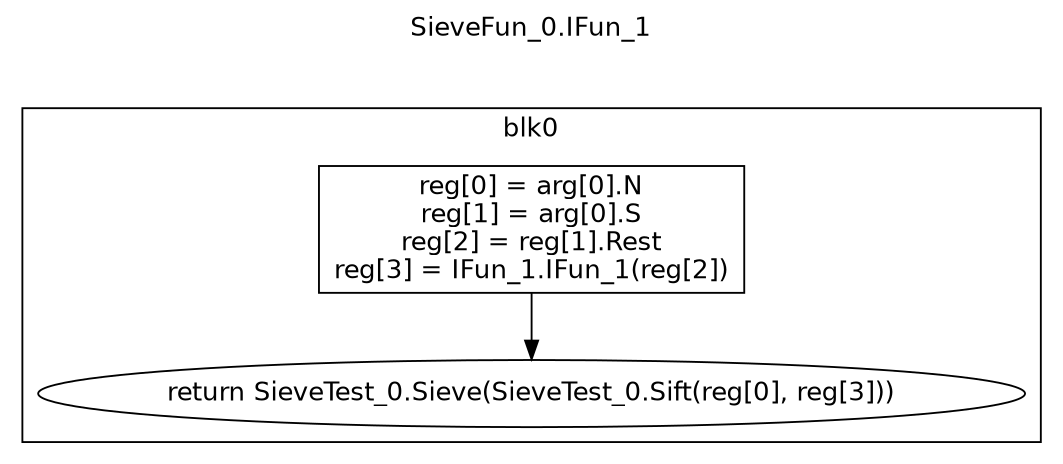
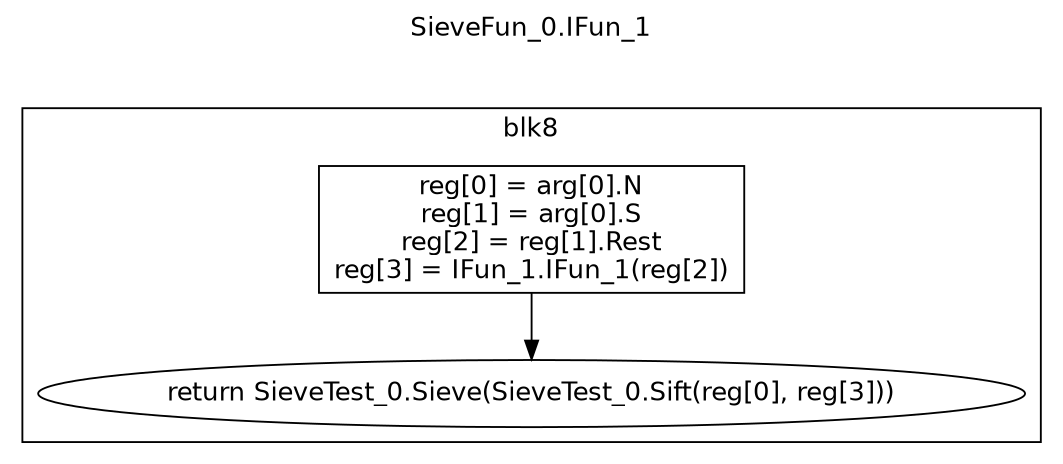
(532, 130) -> (532, 130)
